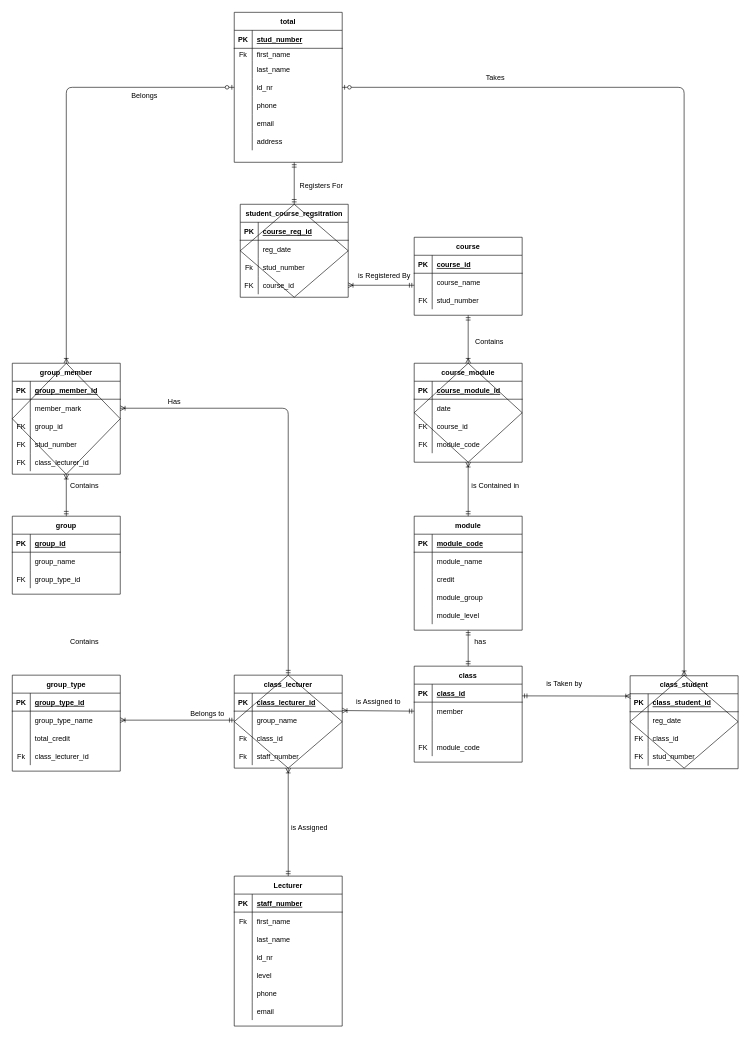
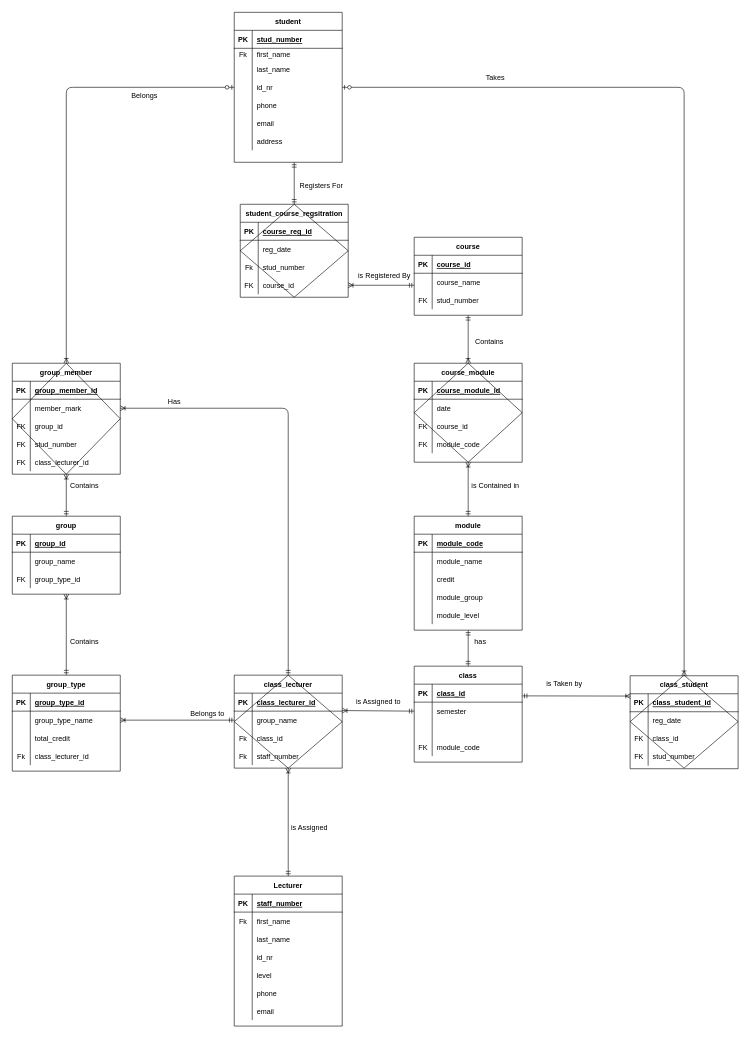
(288, 22) -> (288, 22)
none -> (66, 636)
(449, 712) -> (453, 712)
